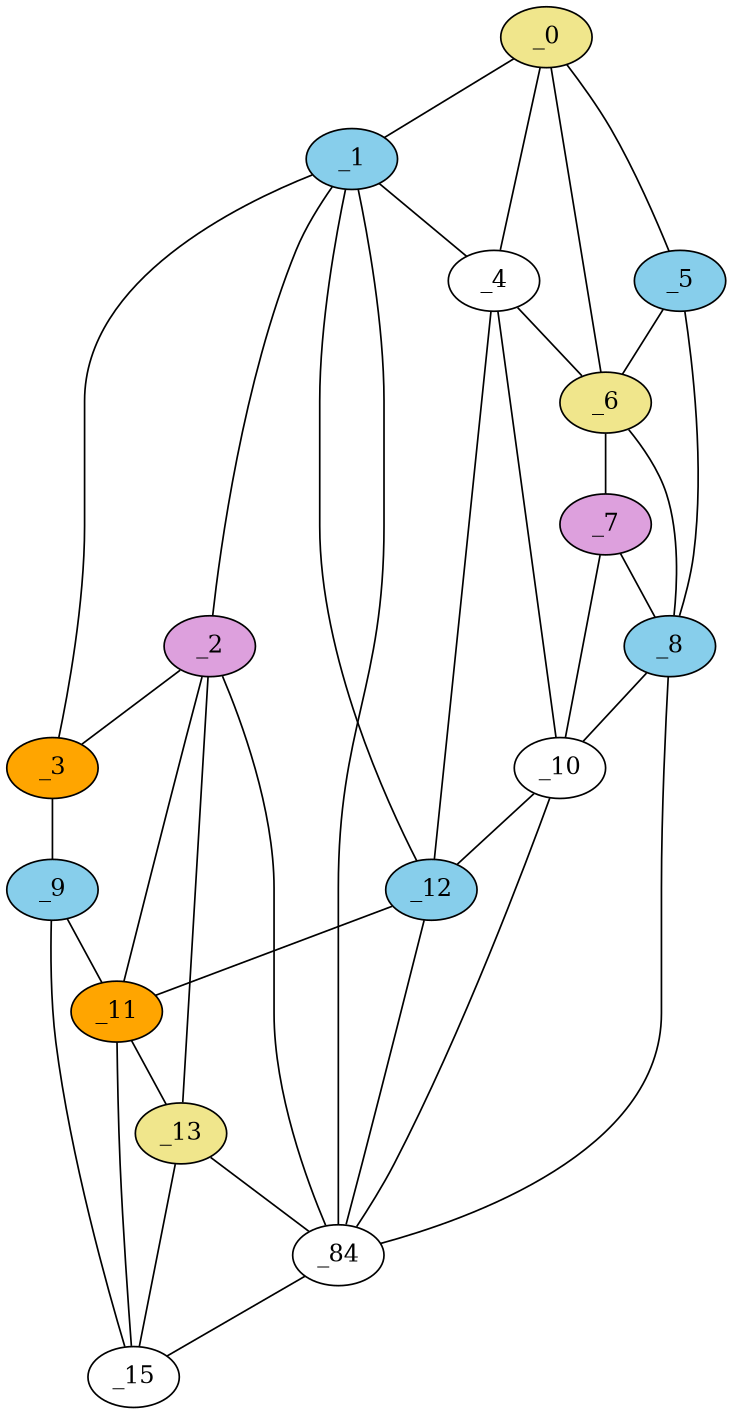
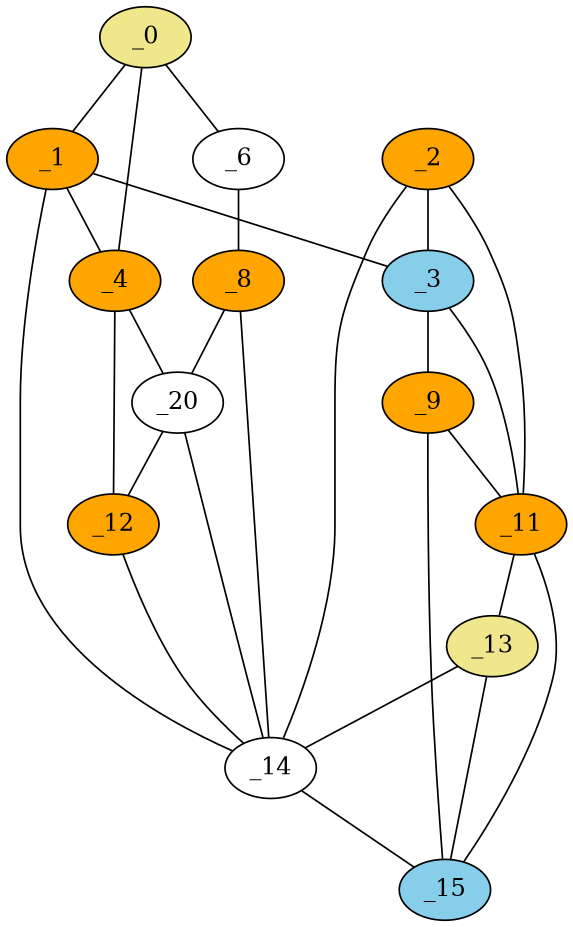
(352, 159) -> (52, 159)
(494, 281) -> (115, 281)
(680, 281) -> none
(550, 342) -> none
(251, 395) -> none
(606, 403) -> (239, 159)
(606, 524) -> none
(320, 532) -> none
(210, 646) -> (428, 159)
(670, 646) -> (239, 281)
(52, 768) -> (428, 281)
(560, 768) -> (178, 403)
(52, 890) -> (428, 403)
(195, 890) -> none
(431, 890) -> (113, 524)
(286, 946) -> (498, 396)
(338, 1255) -> (271, 768)
(134, 1377) -> (445, 890)
